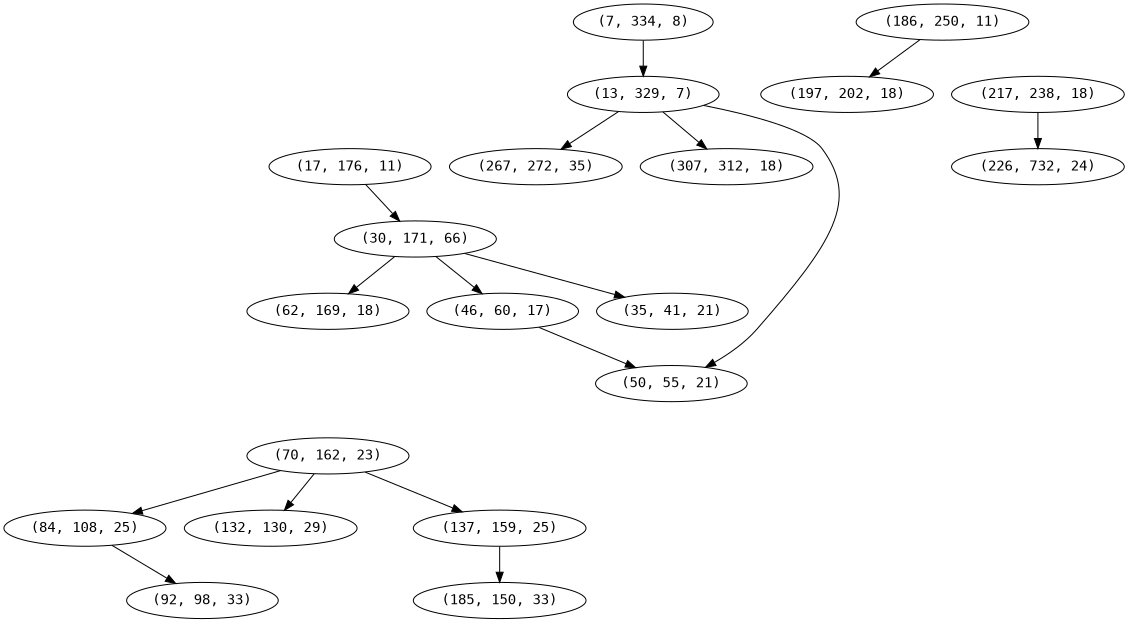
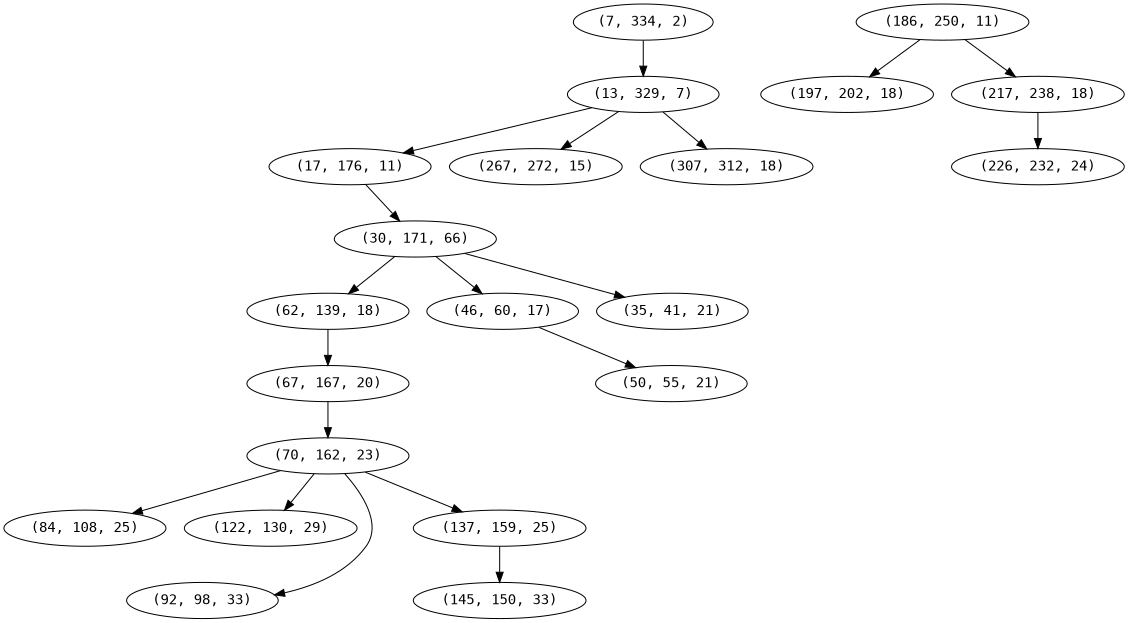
(643, 22) -> (643, 22)
none -> (986, 55)
(536, 167) -> (536, 167)
(1038, 167) -> (1038, 167)
(836, 213) -> (503, 129)
(328, 311) -> (328, 311)
none -> (328, 384)
(271, 528) -> (271, 528)
(139, 562) -> (361, 552)
(500, 600) -> (500, 600)
